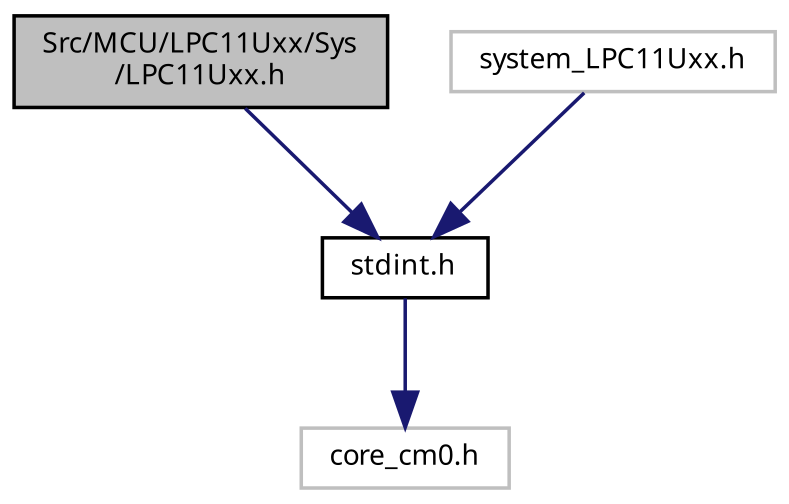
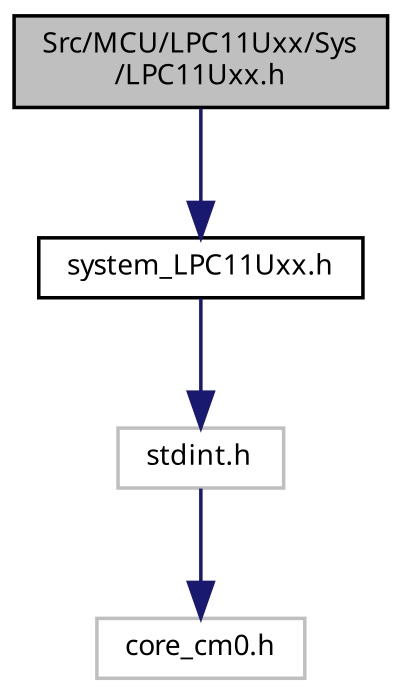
(613, 62) -> (201, 268)
(299, 161) -> (201, 155)
(405, 268) -> (201, 458)
